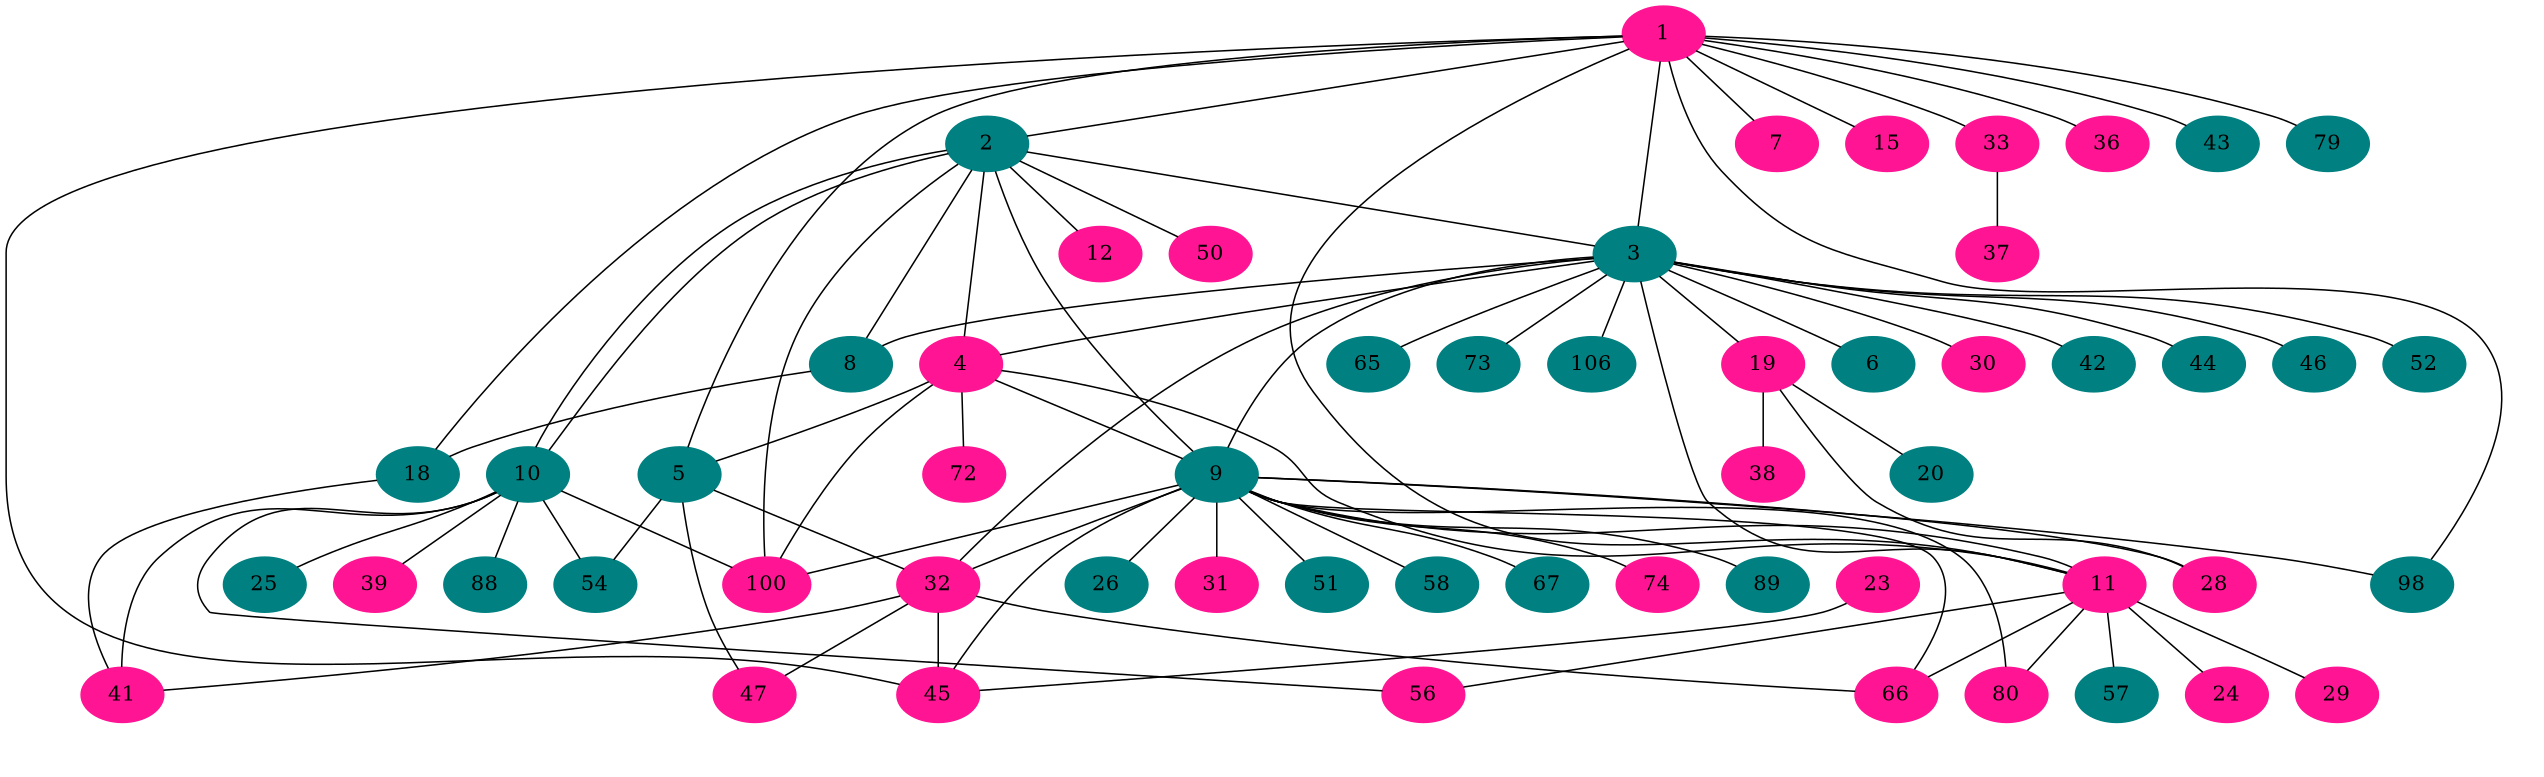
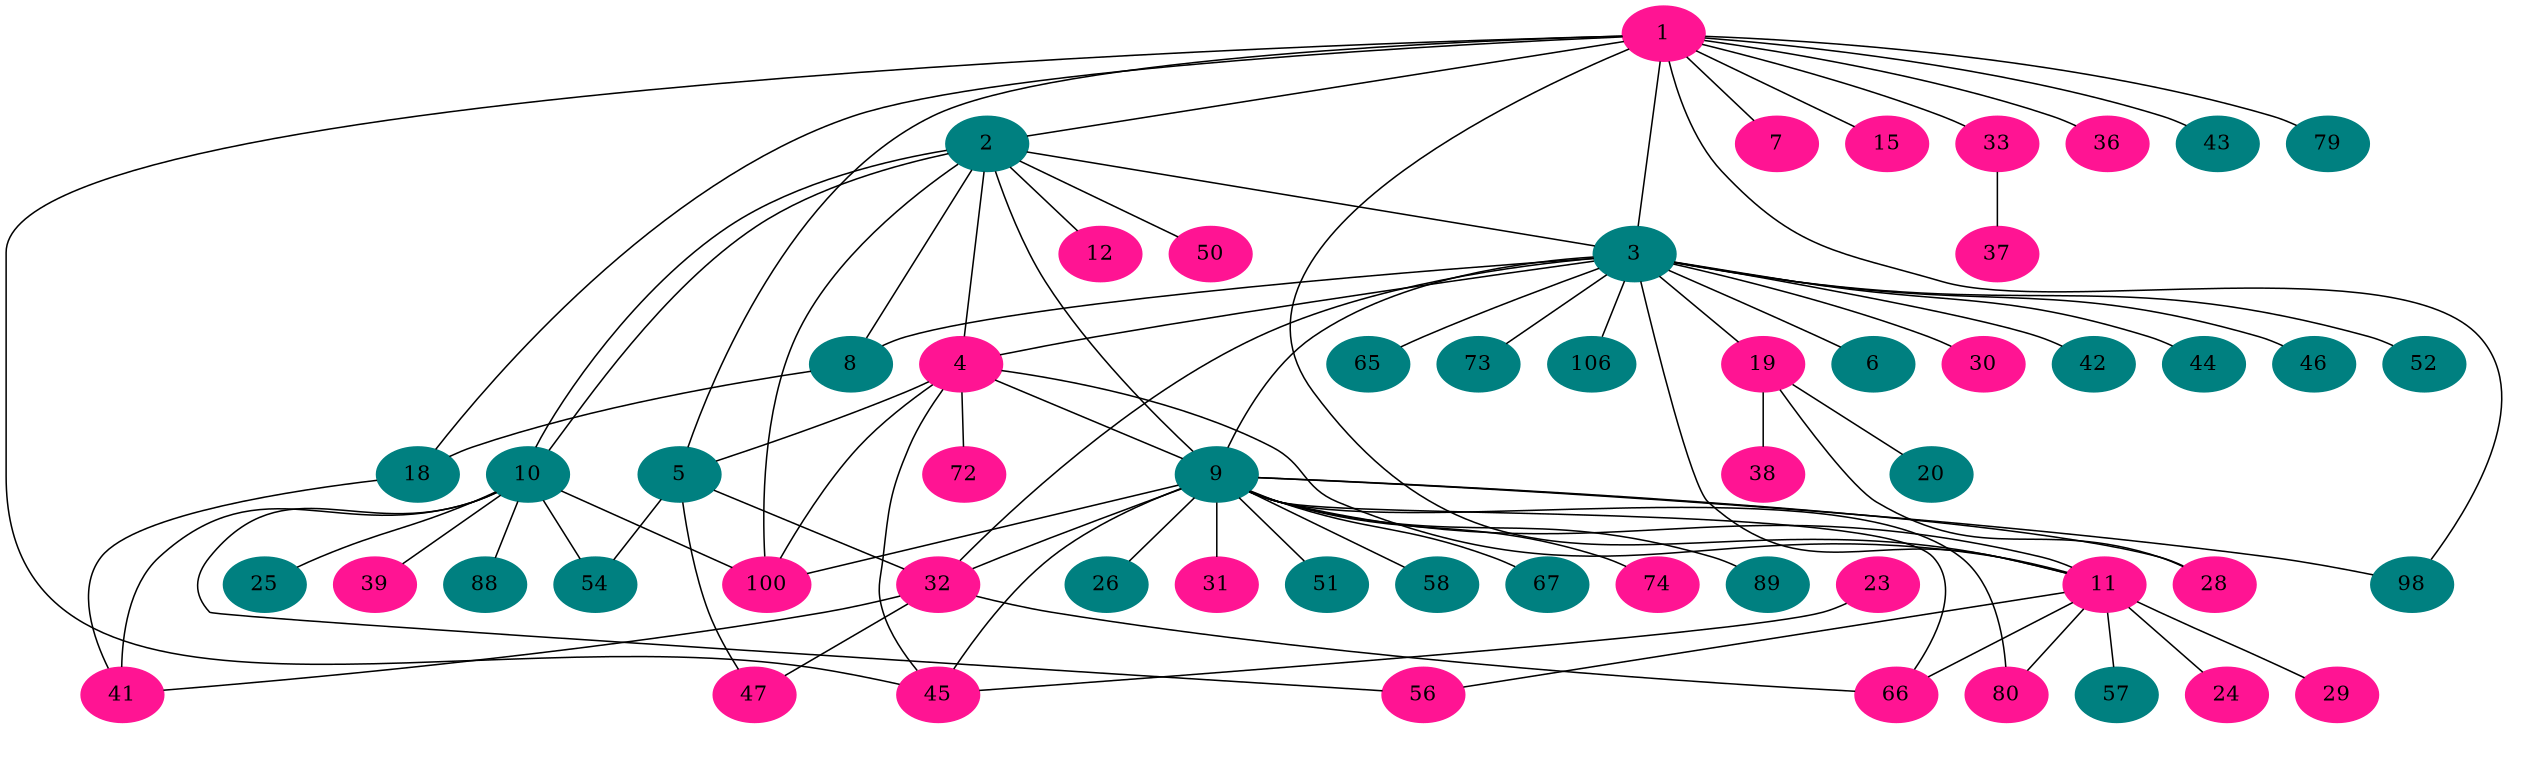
(938, 640) -> (886, 529)
